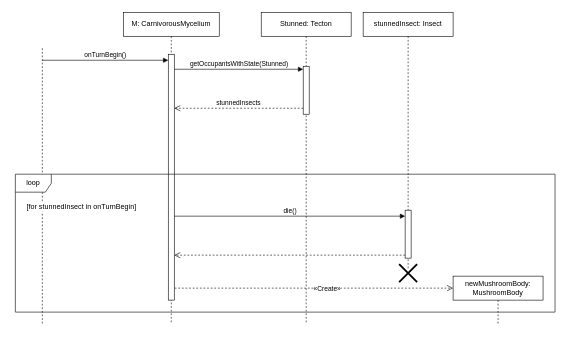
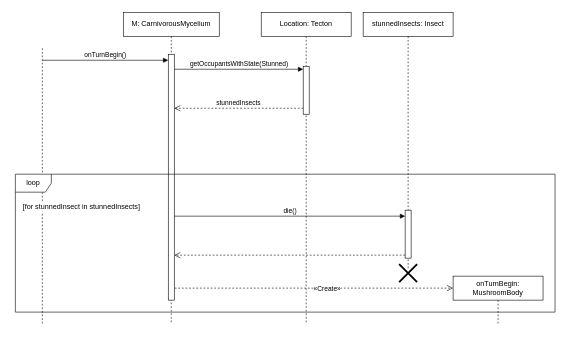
(306, 24) -> (306, 24)
(408, 24) -> (408, 24)
(82, 207) -> (82, 207)
(498, 288) -> (498, 288)
